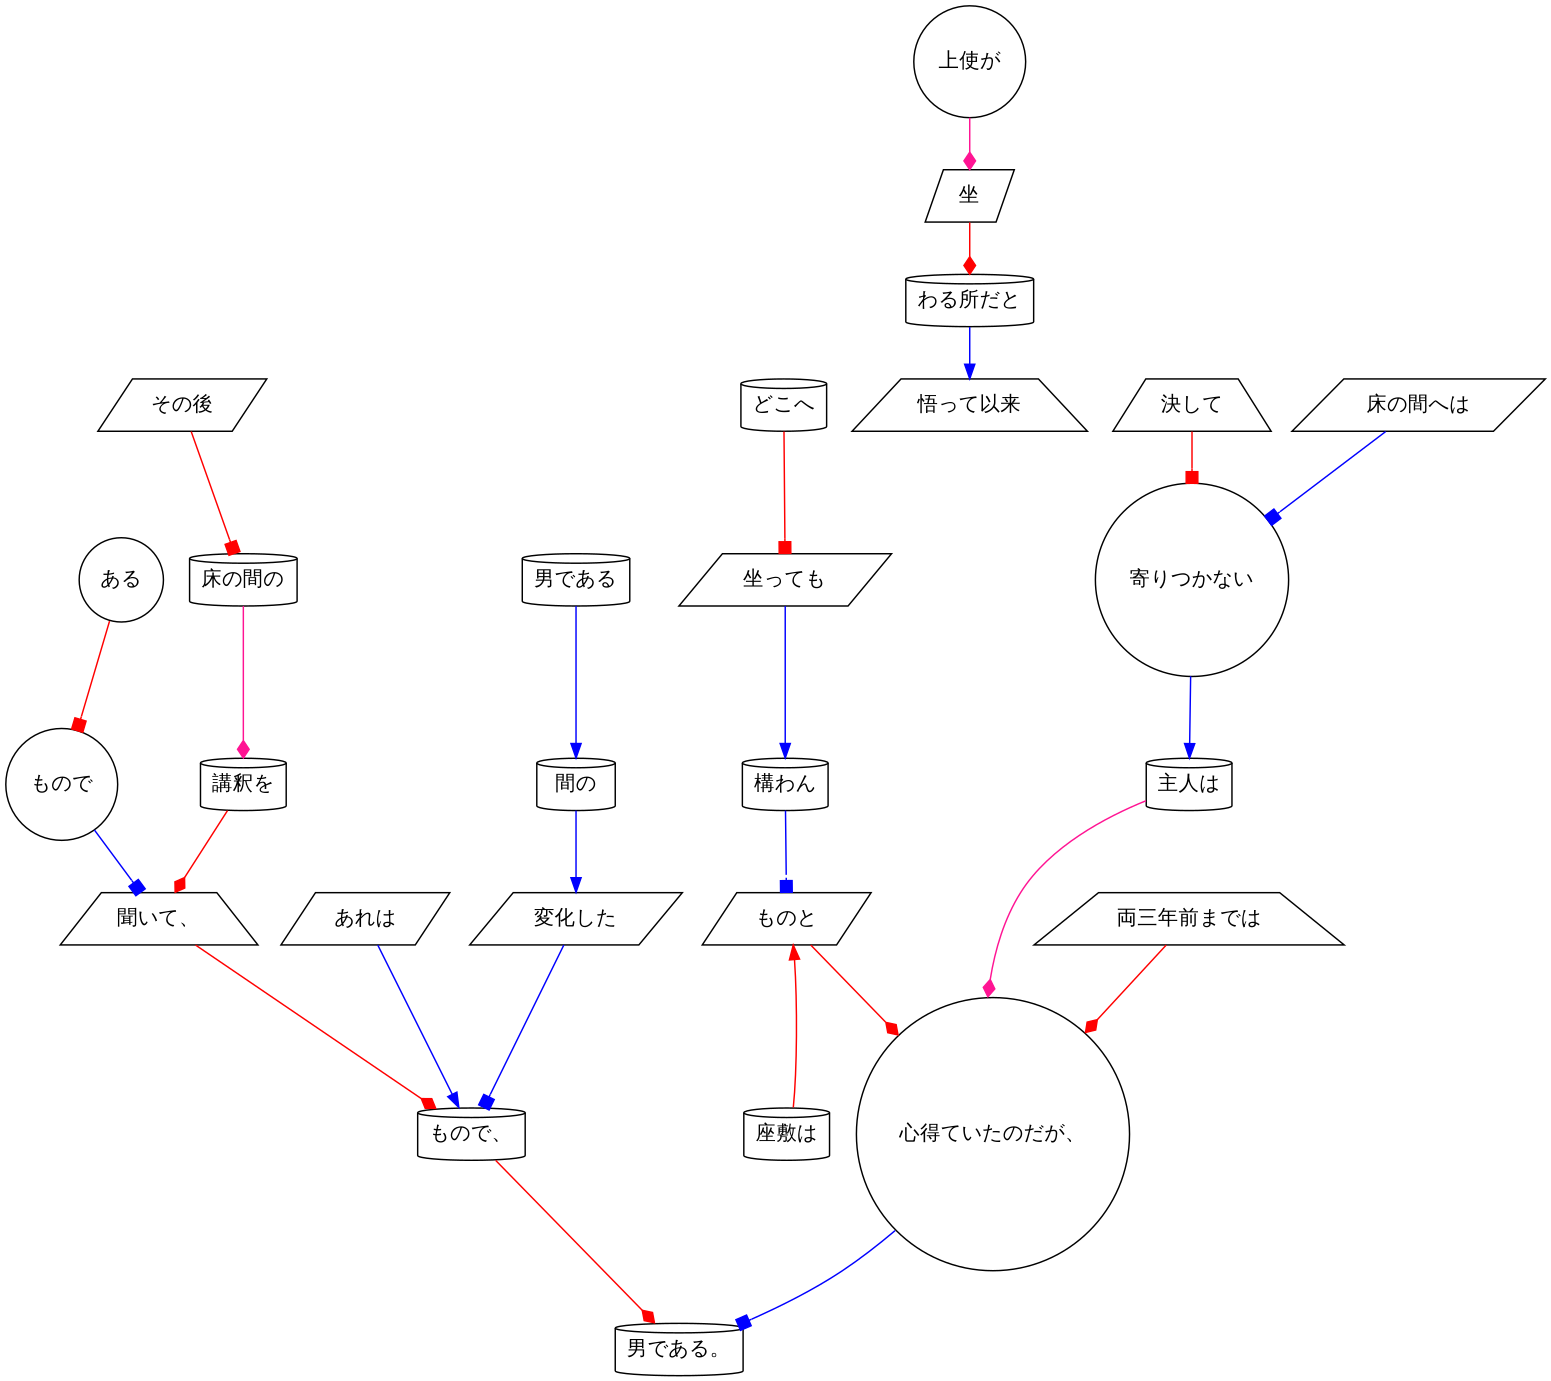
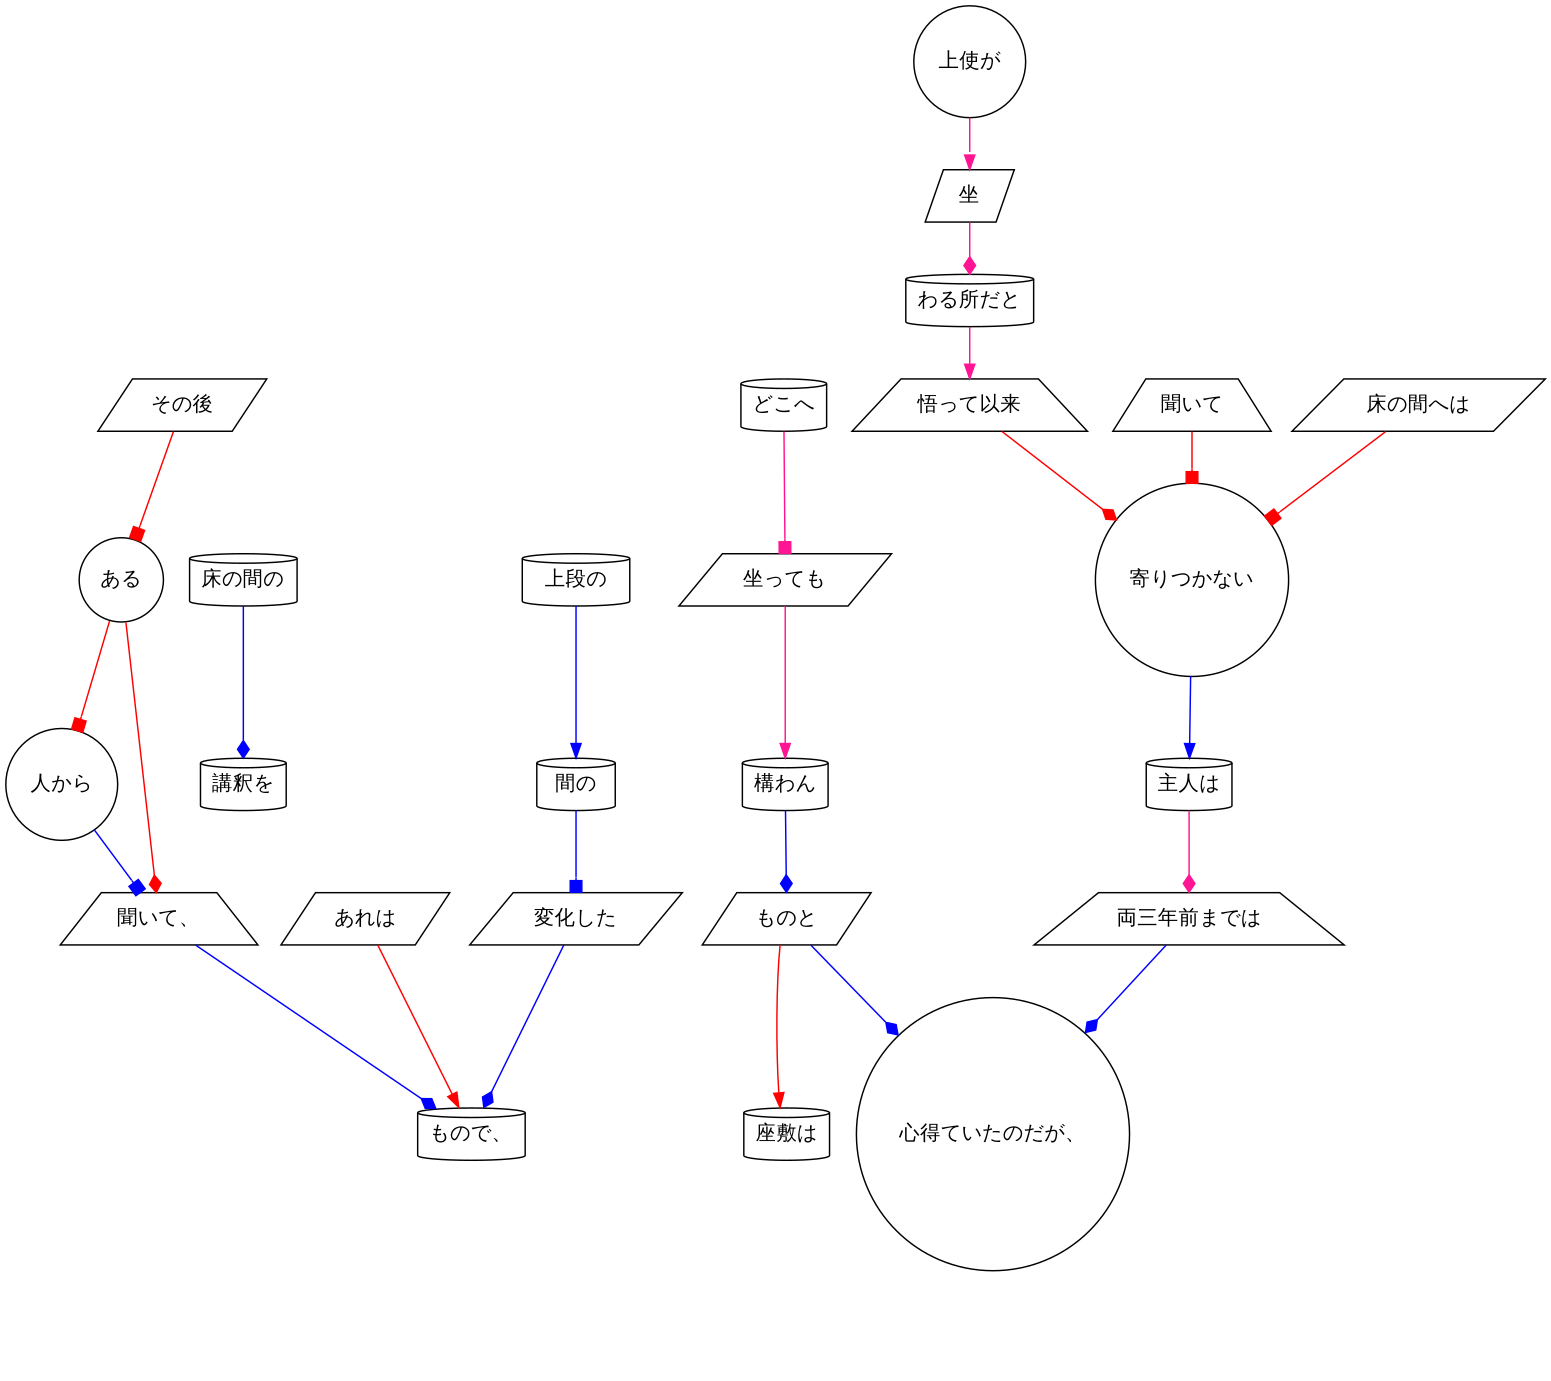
(970, 135) -> (970, 135)
(970, 240) -> (970, 240)
(970, 346) -> (970, 346)
(1192, 405) -> (1192, 405)
none -> (1052, 470)
(1333, 472) -> (1333, 472)
(784, 485) -> (784, 485)
(210, 486) -> (157, 479)
(576, 580) -> (576, 580)
(243, 673) -> (243, 673)
(785, 675) -> (785, 675)
(62, 784) -> (62, 784)
(786, 843) -> (786, 843)
(206, 844) -> (140, 749)
(576, 844) -> (576, 844)
(1041, 867) -> (1189, 843)
(1132, 982) -> (1132, 982)
(848, 984) -> (848, 984)
(415, 1020) -> (415, 1020)
(527, 1020) -> (527, 1020)
(308, 1022) -> (308, 1022)
(796, 1034) -> (777, 1019)
(679, 1350) -> none
